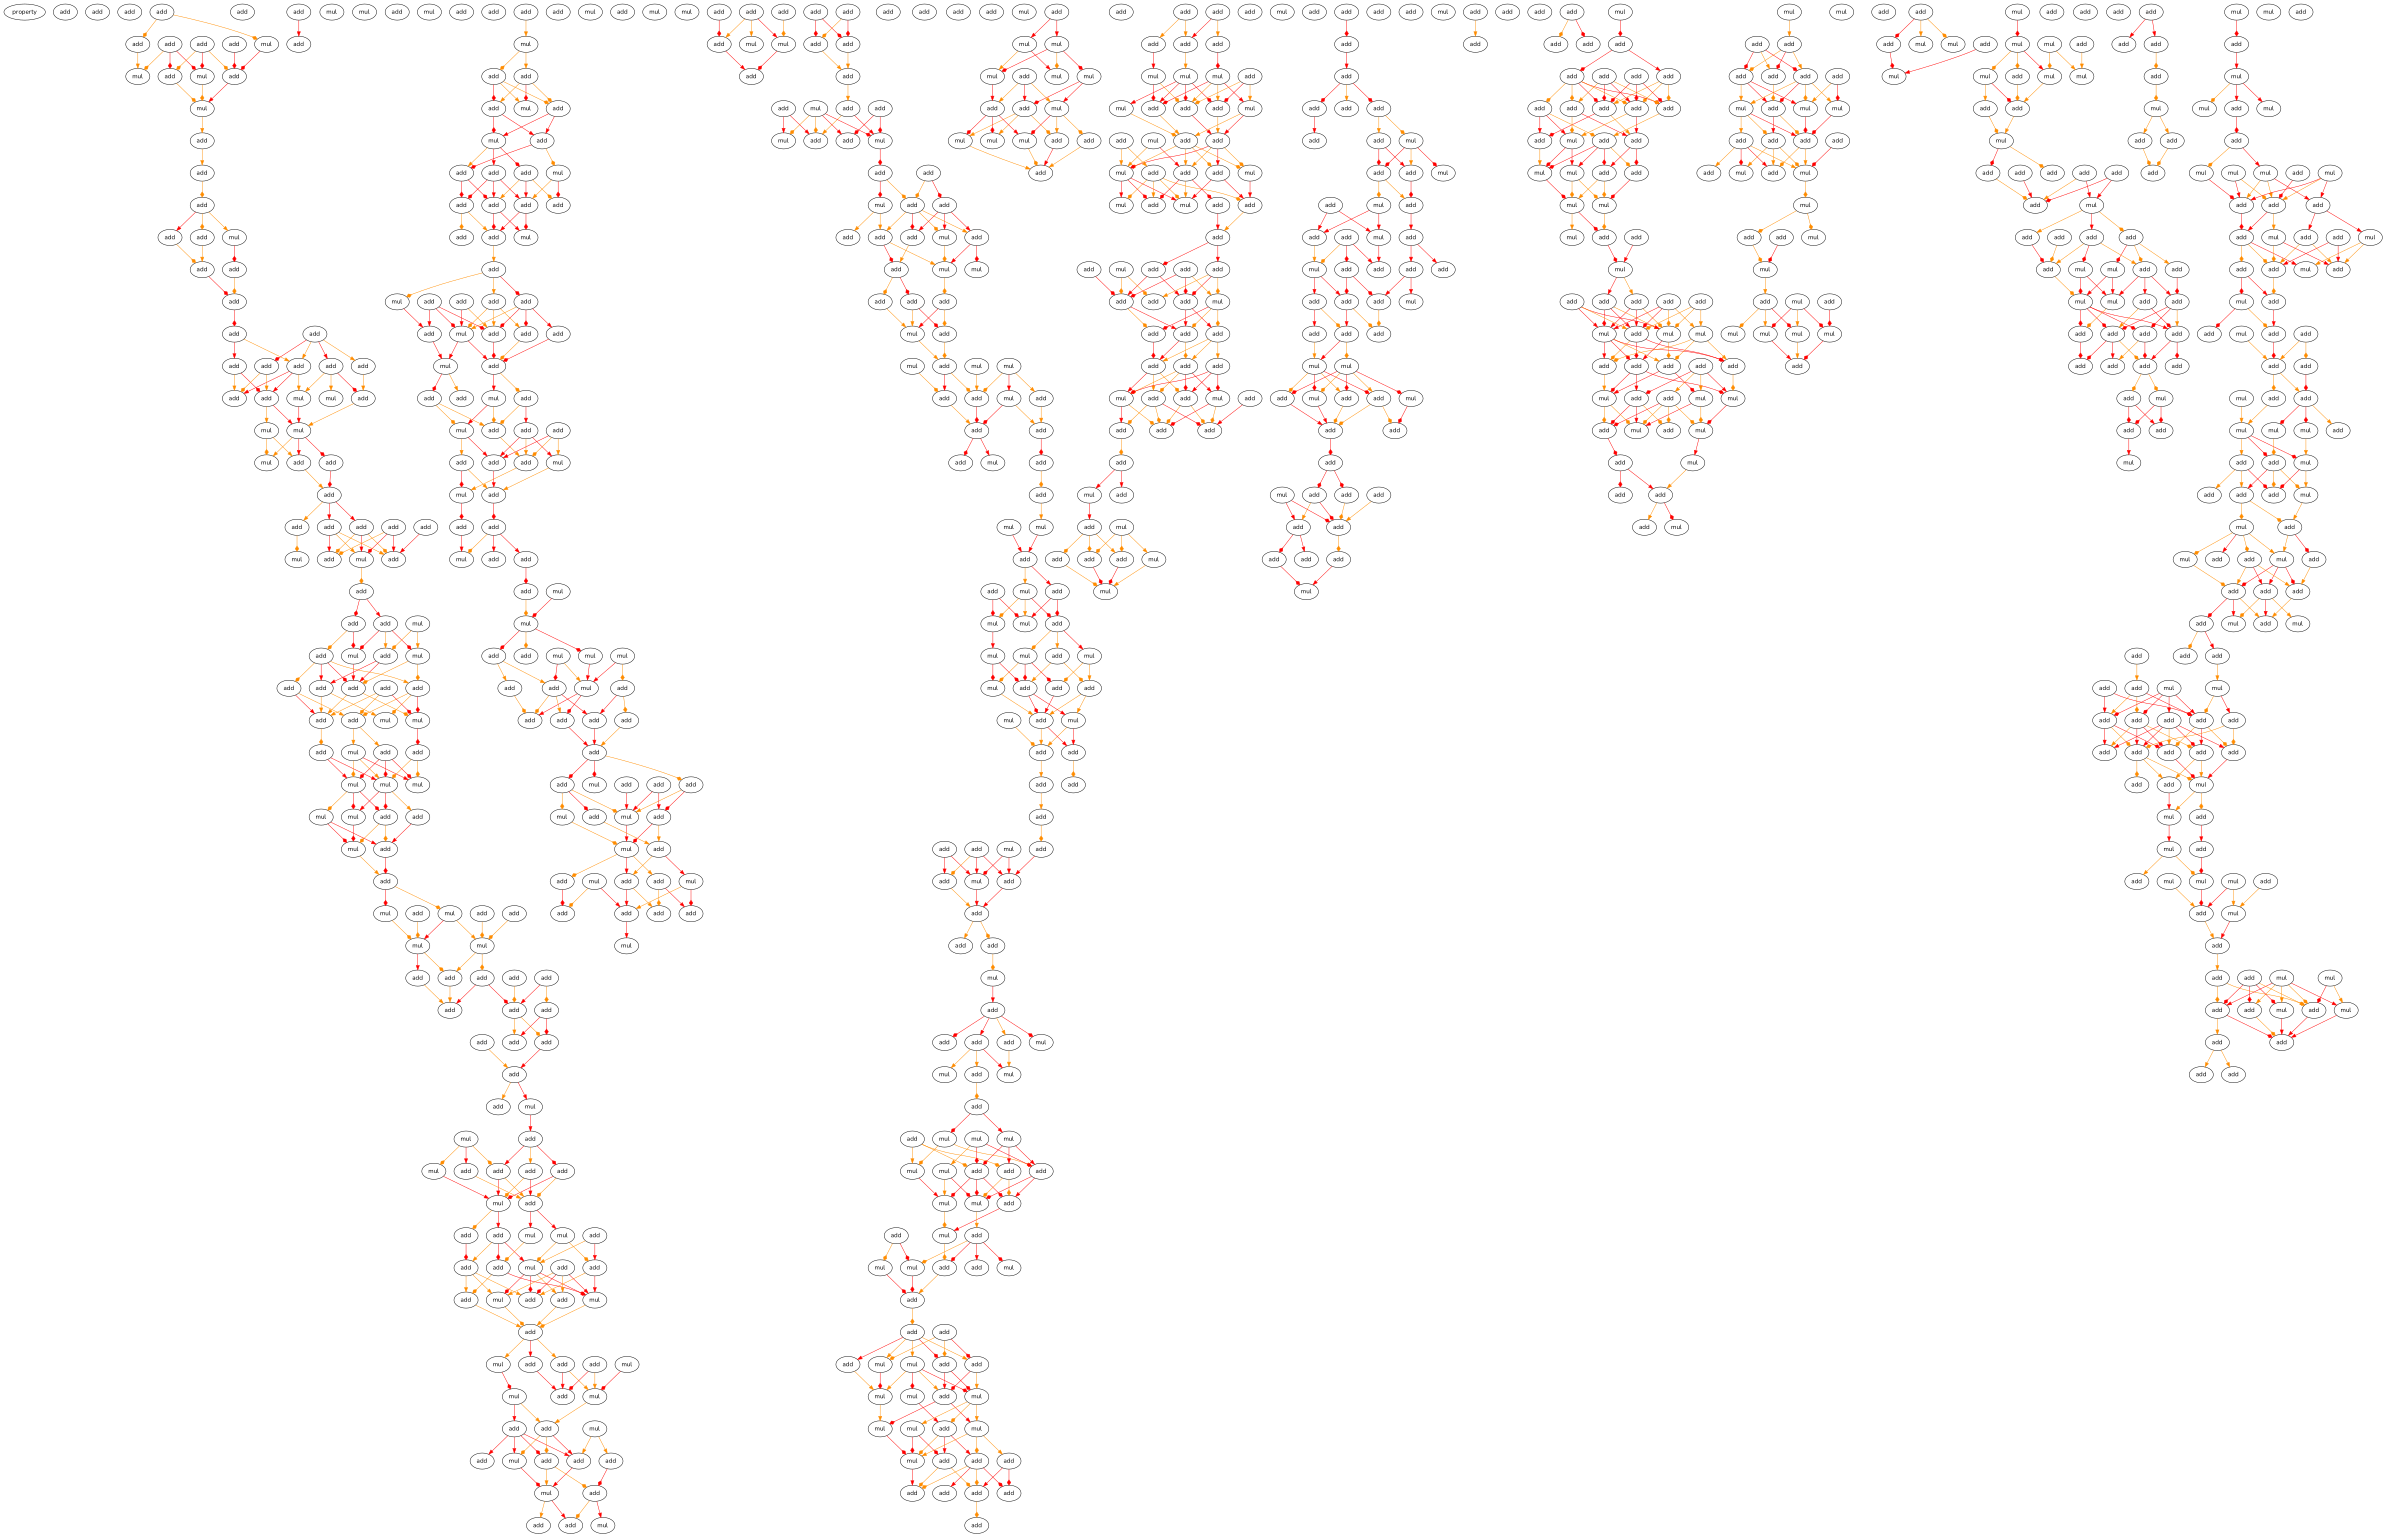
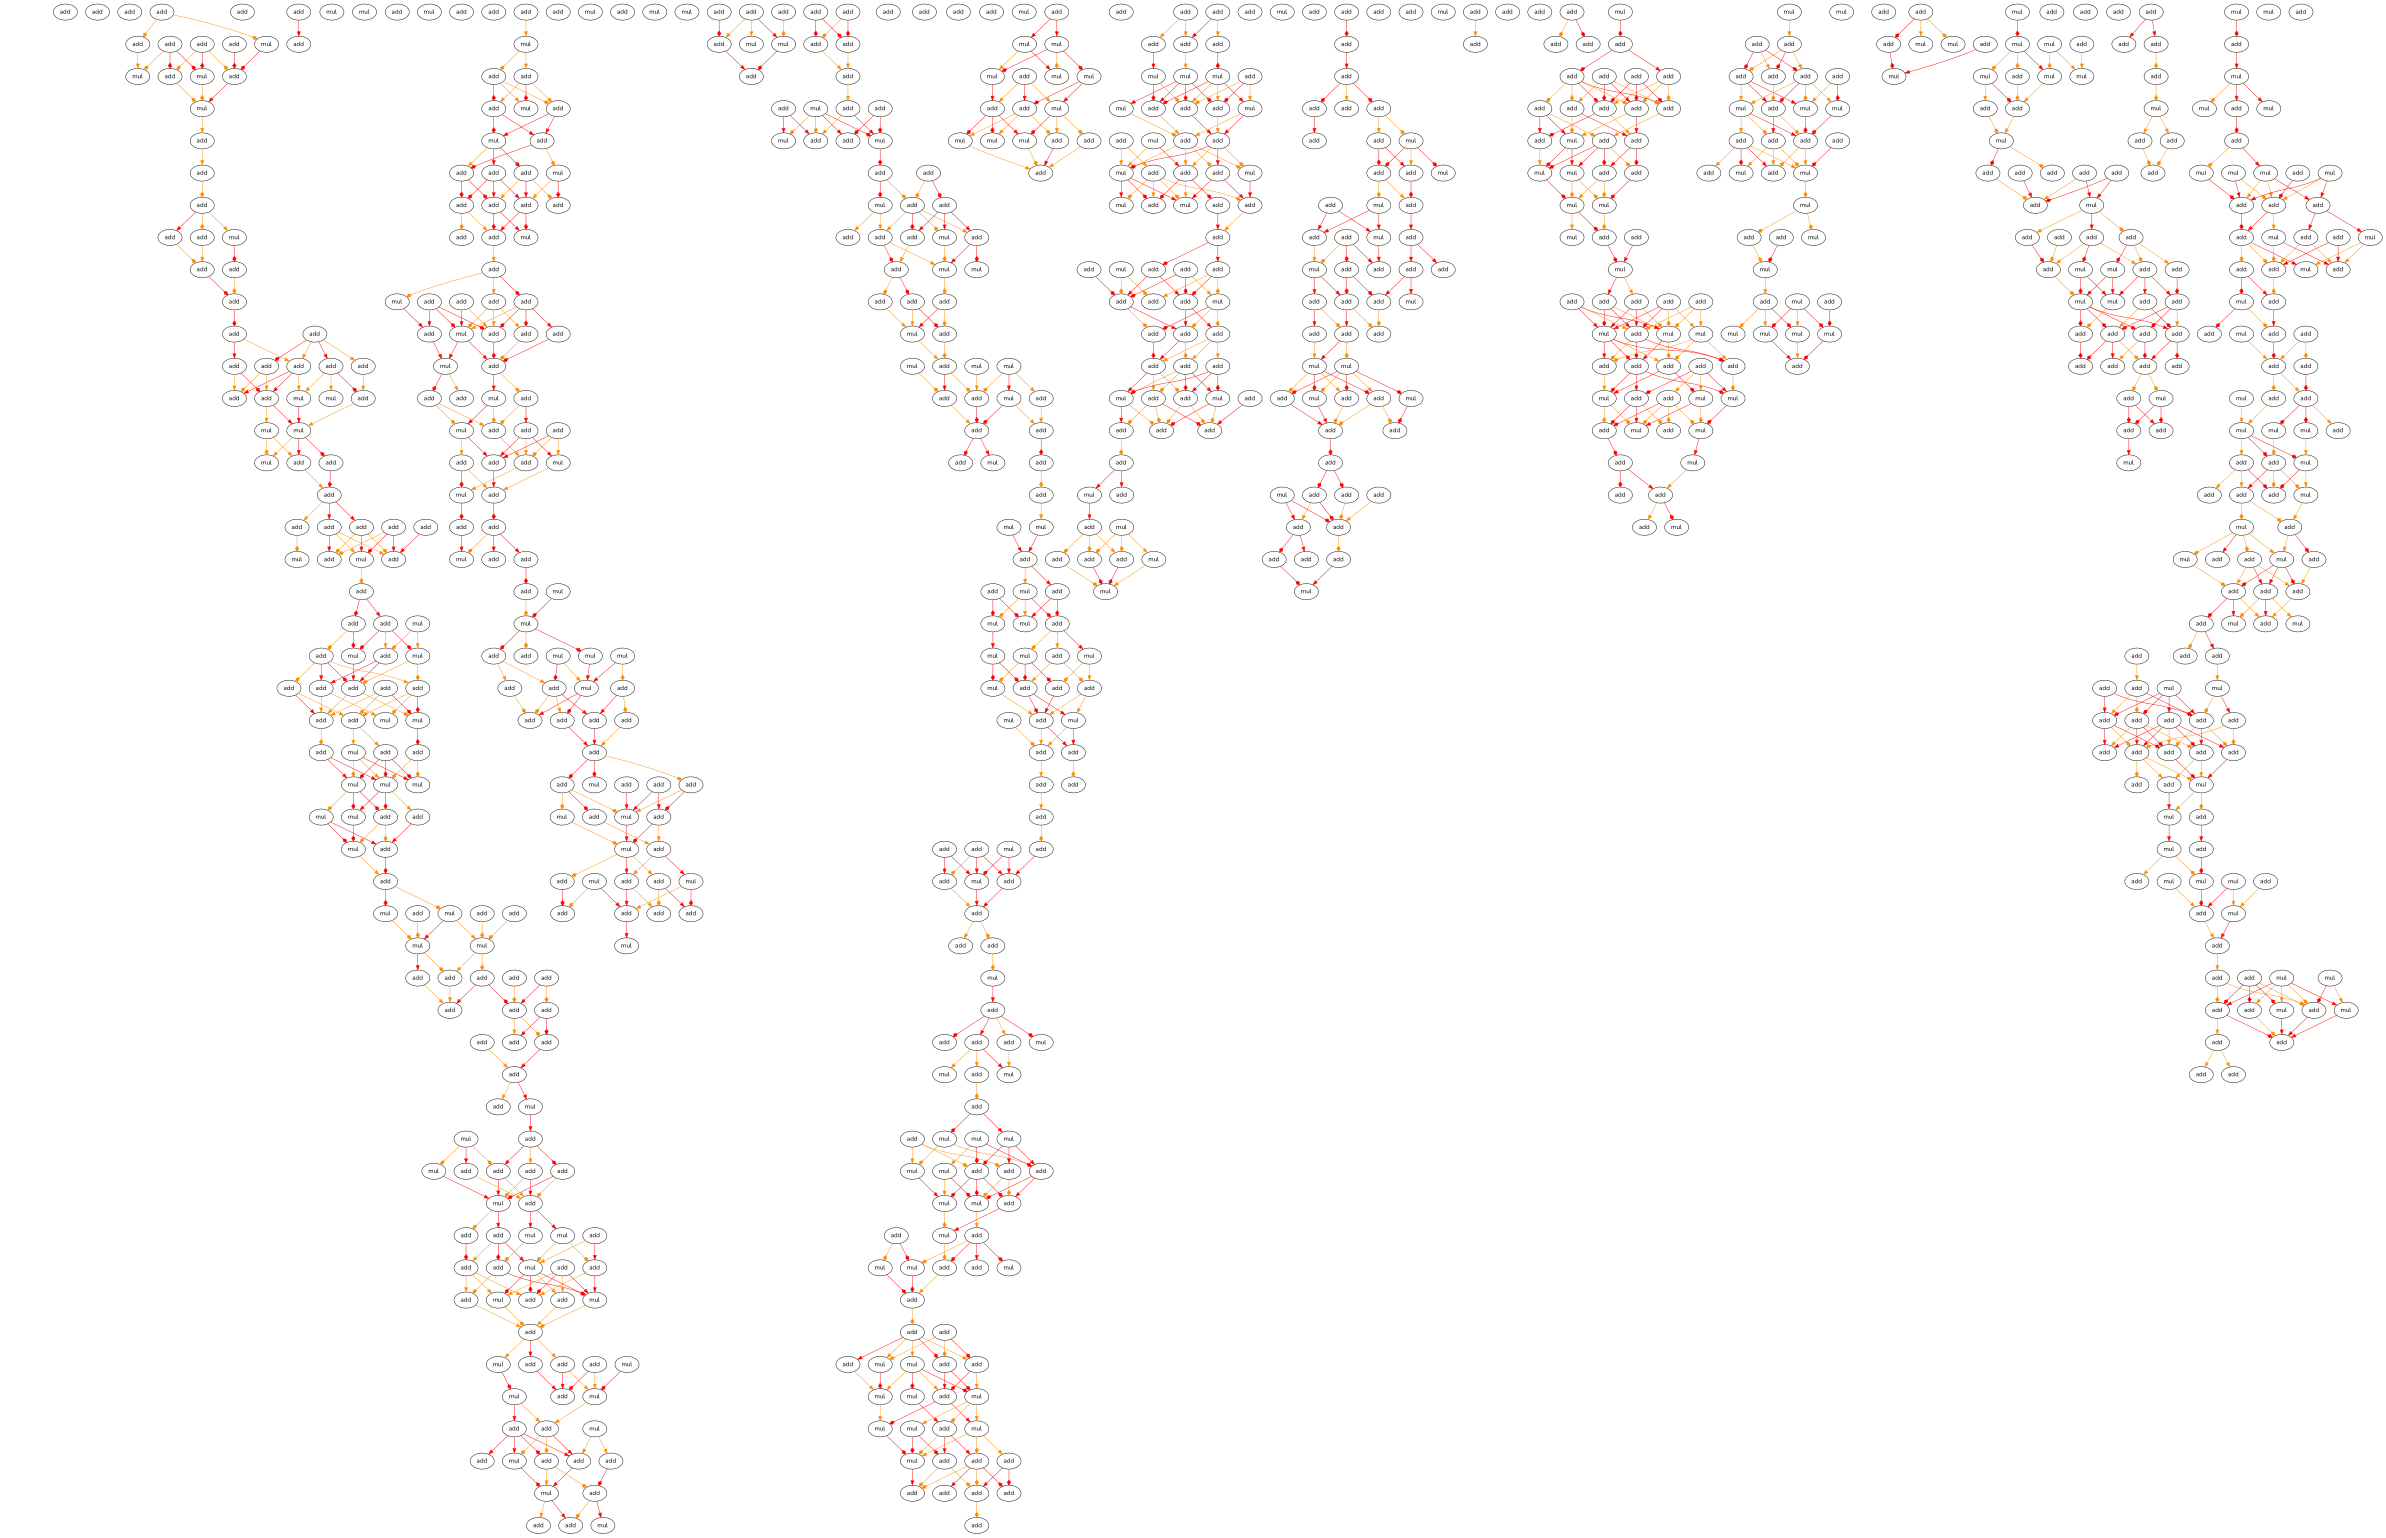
(25, 12) -> none
